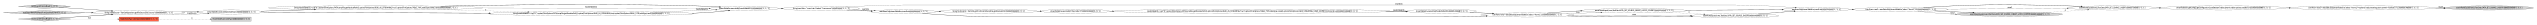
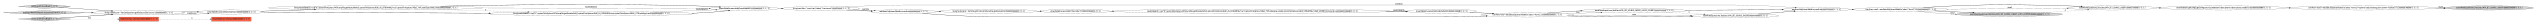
(231, 19) -> (231, 19)
